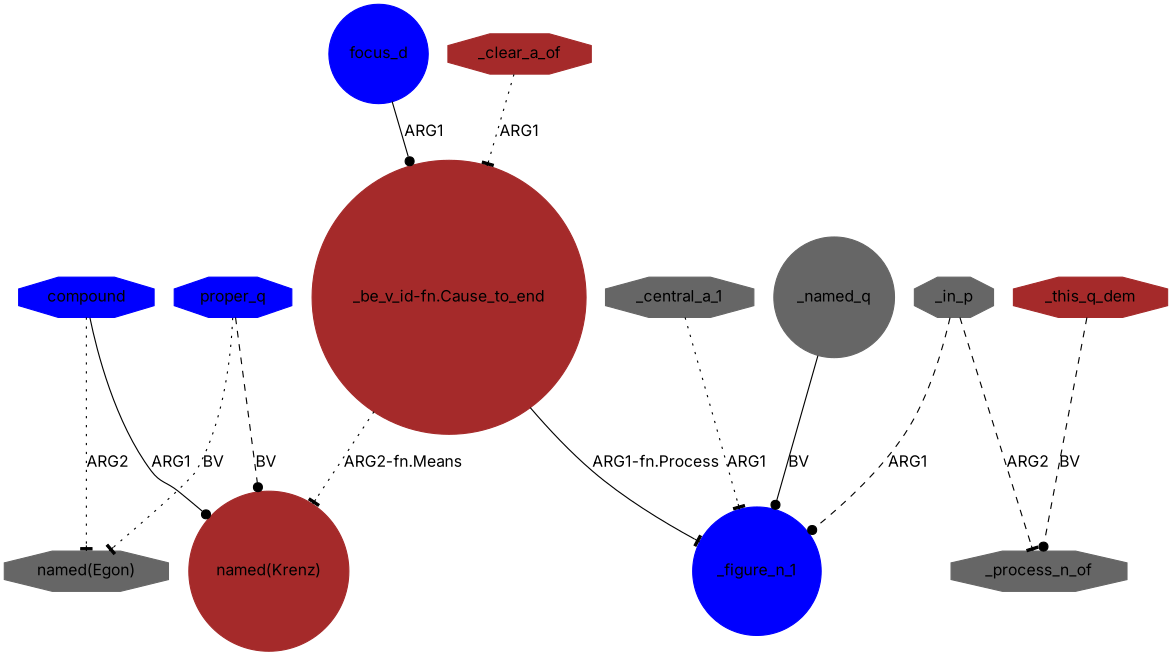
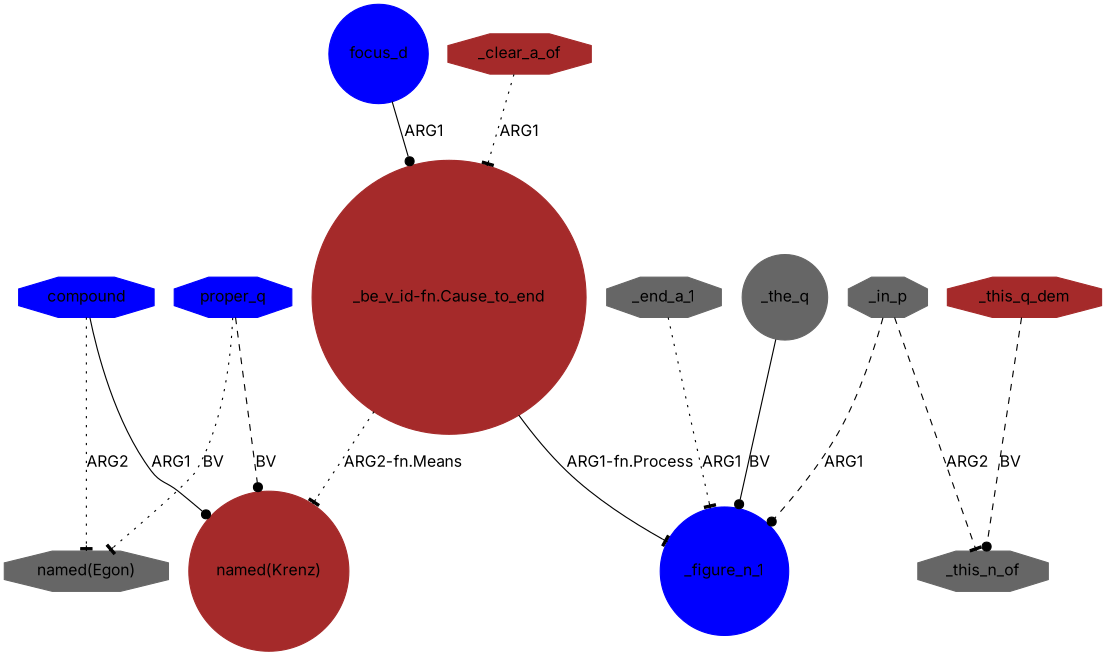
(680, 297) -> (664, 297)
(834, 297) -> (785, 297)
(1039, 571) -> (983, 571)
